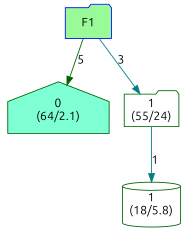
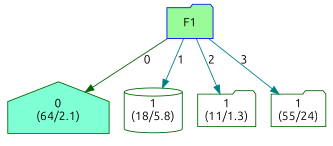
(81, 60) -> (148, 60)
none -> (227, 110)
(152, 150) -> (175, 59)
